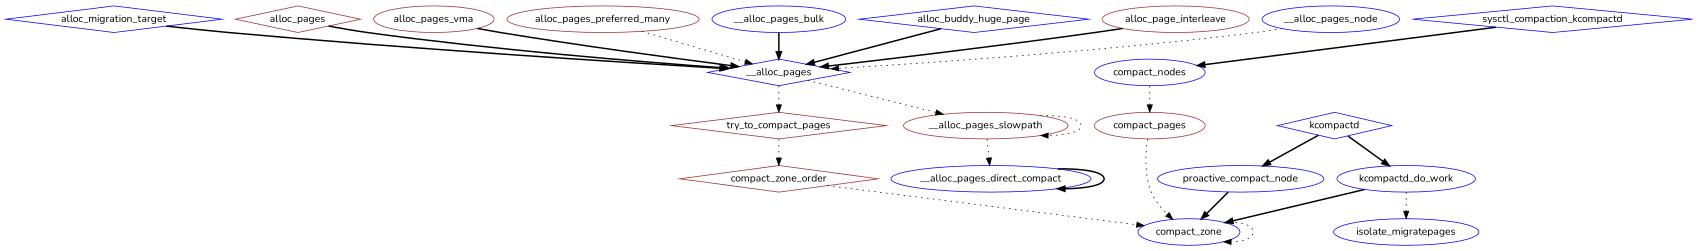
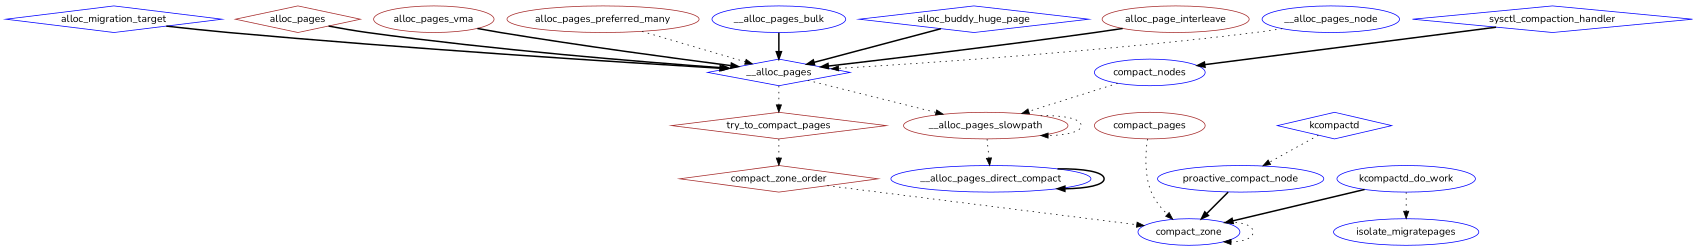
(1552, 19) -> (1552, 19)
(1150, 95) -> (1073, 97)
(1294, 149) -> (1294, 149)
(1366, 149) -> none
